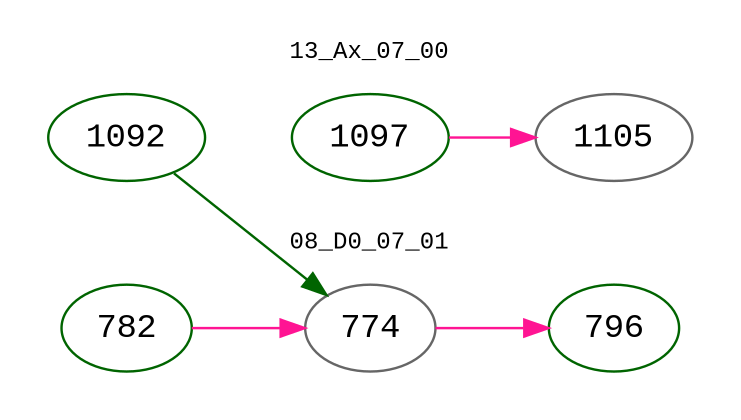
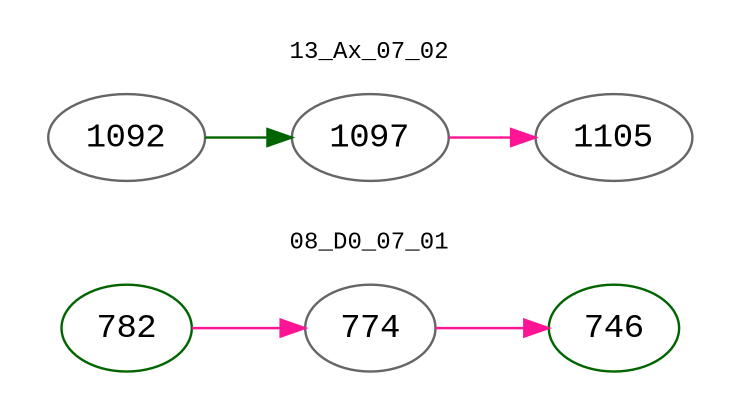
(370, 52) -> (370, 52)
(127, 138) -> (127, 138)
(370, 138) -> (370, 138)
(251, 234) -> (236, 138)
(614, 328) -> (614, 328)
